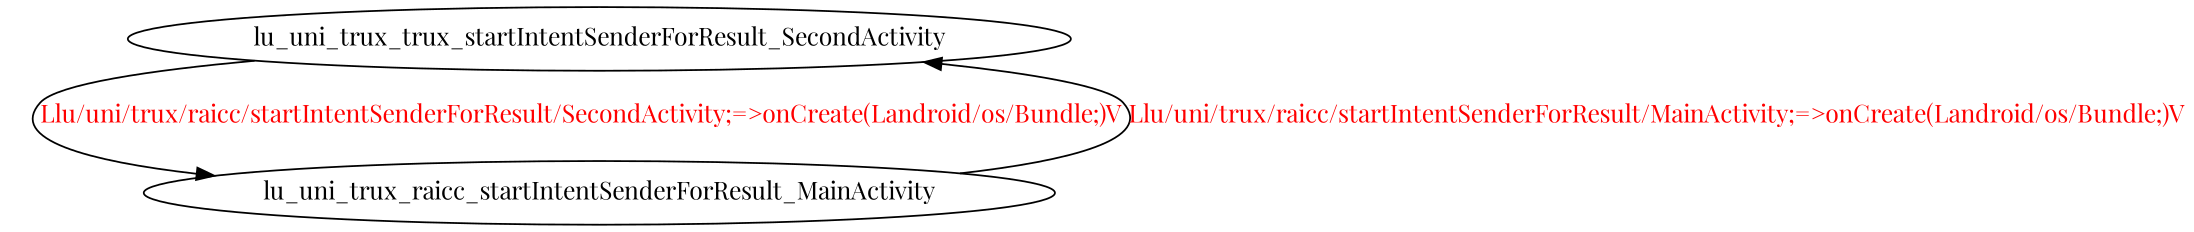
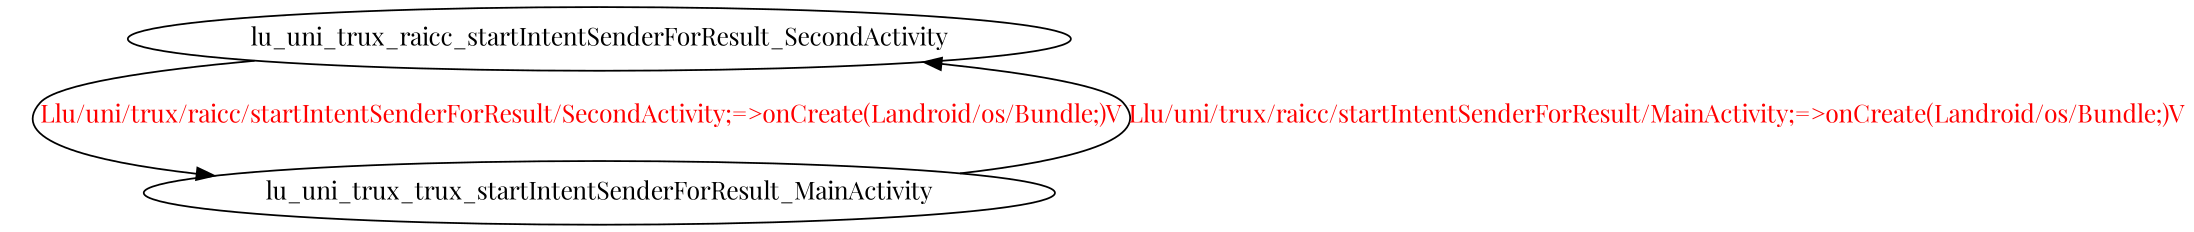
(599, 39) -> (599, 39)
(599, 193) -> (599, 193)
